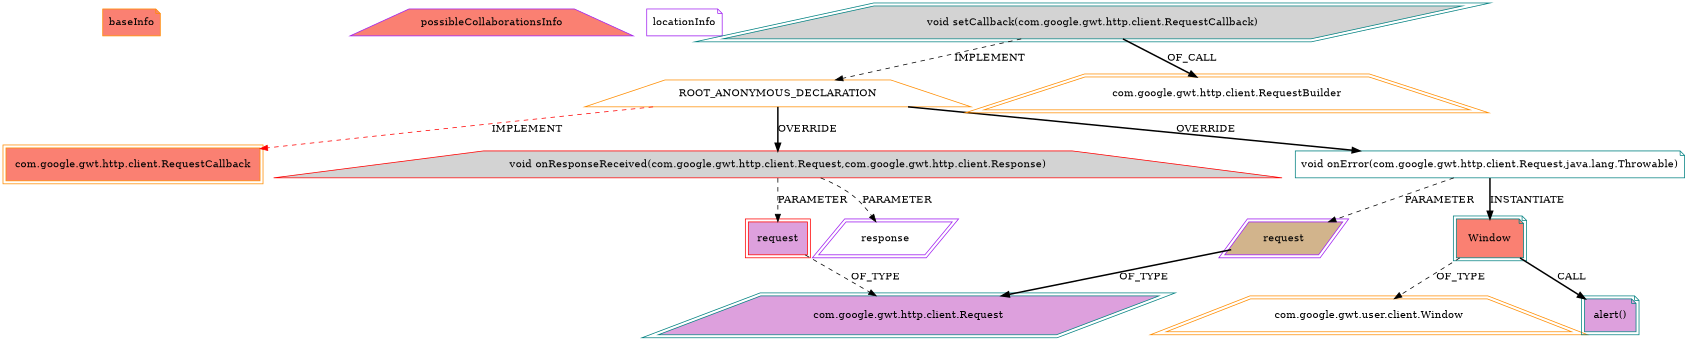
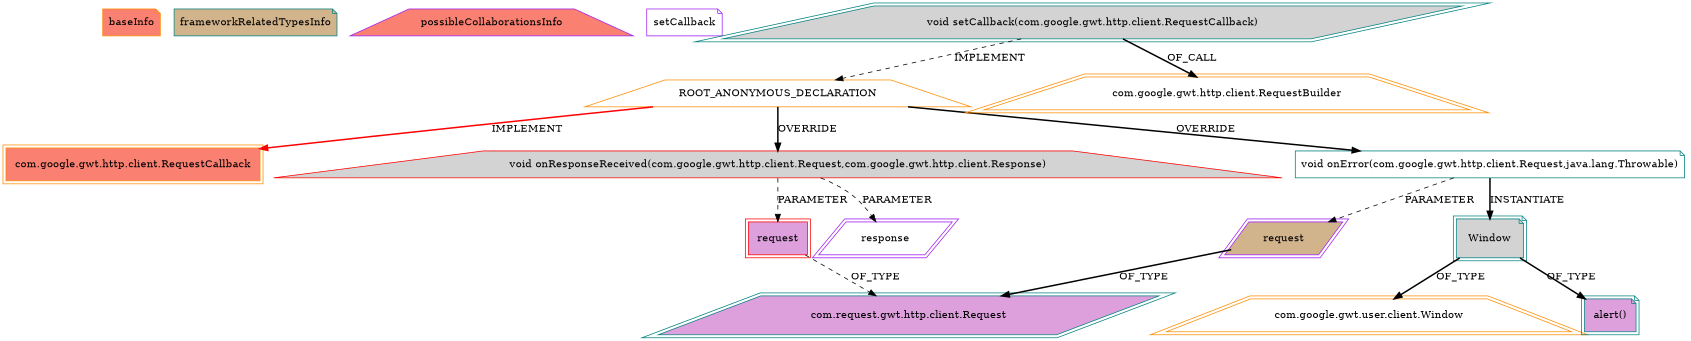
none -> (256, 22)
(684, 22) -> (684, 22)
(460, 127) -> (460, 127)
(1490, 238) -> (1490, 238)
(1430, 276) -> (1430, 276)
(1572, 277) -> (1572, 277)
(909, 315) -> (909, 315)
